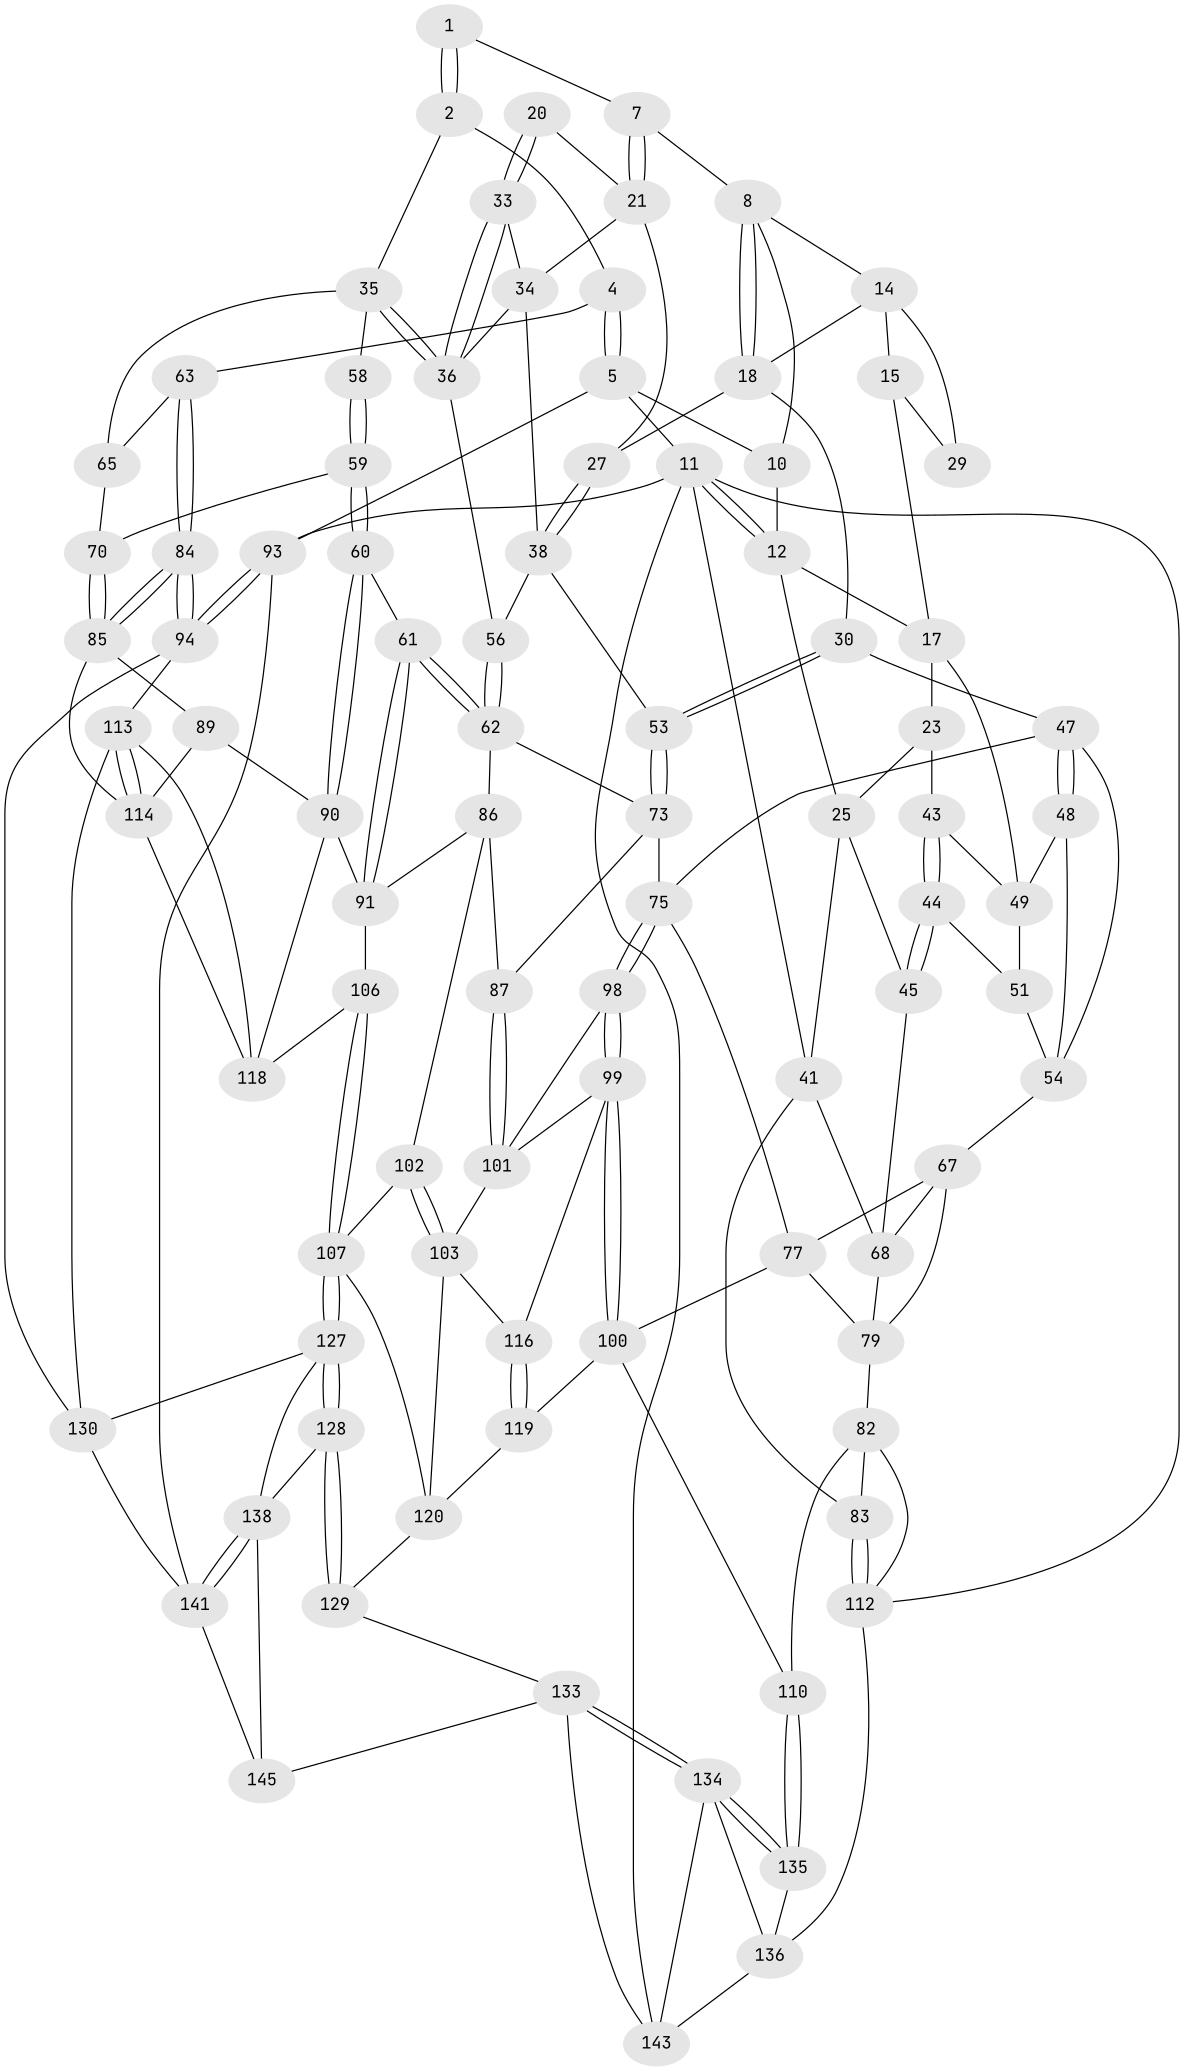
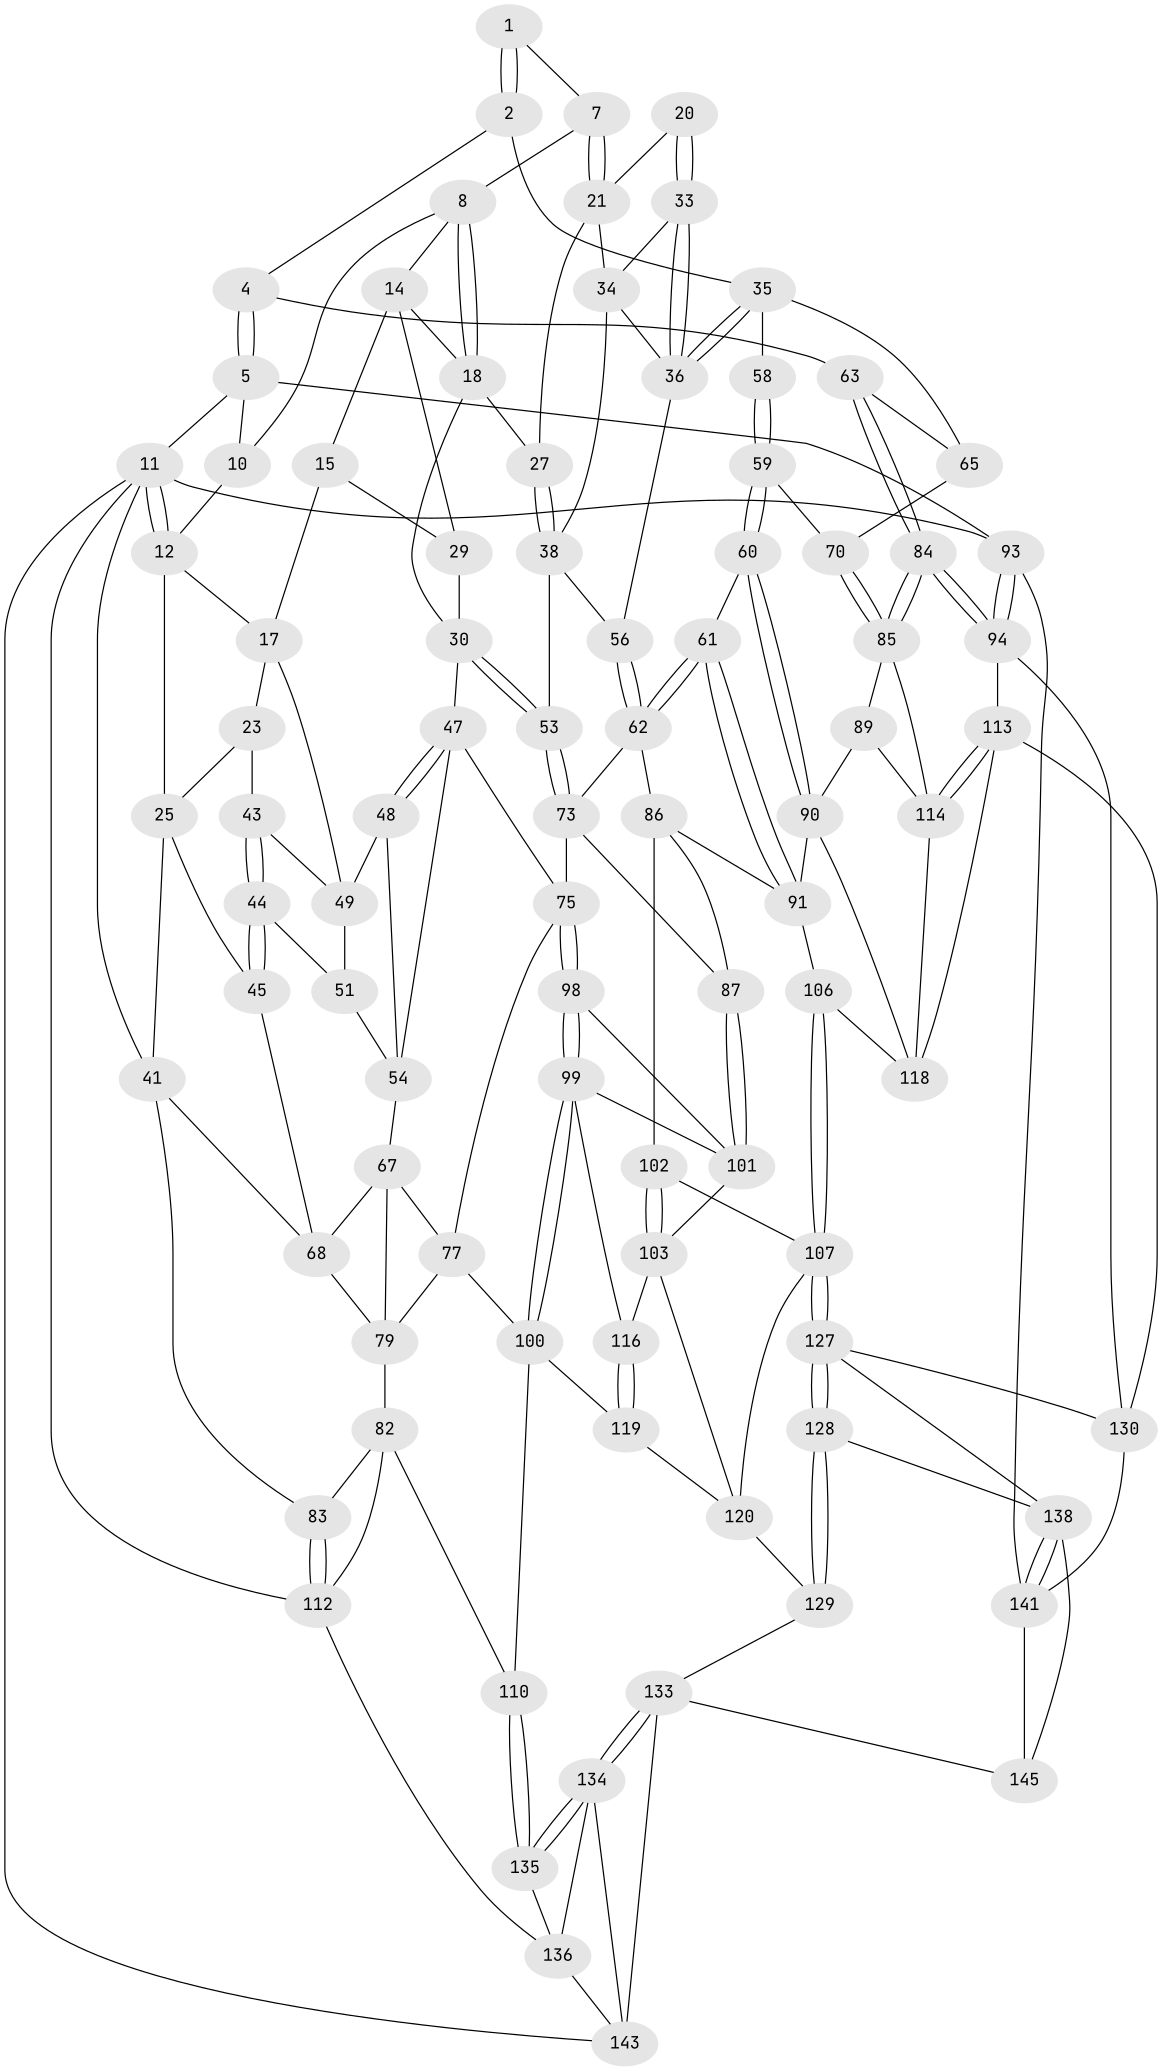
none -> (459, 597)
